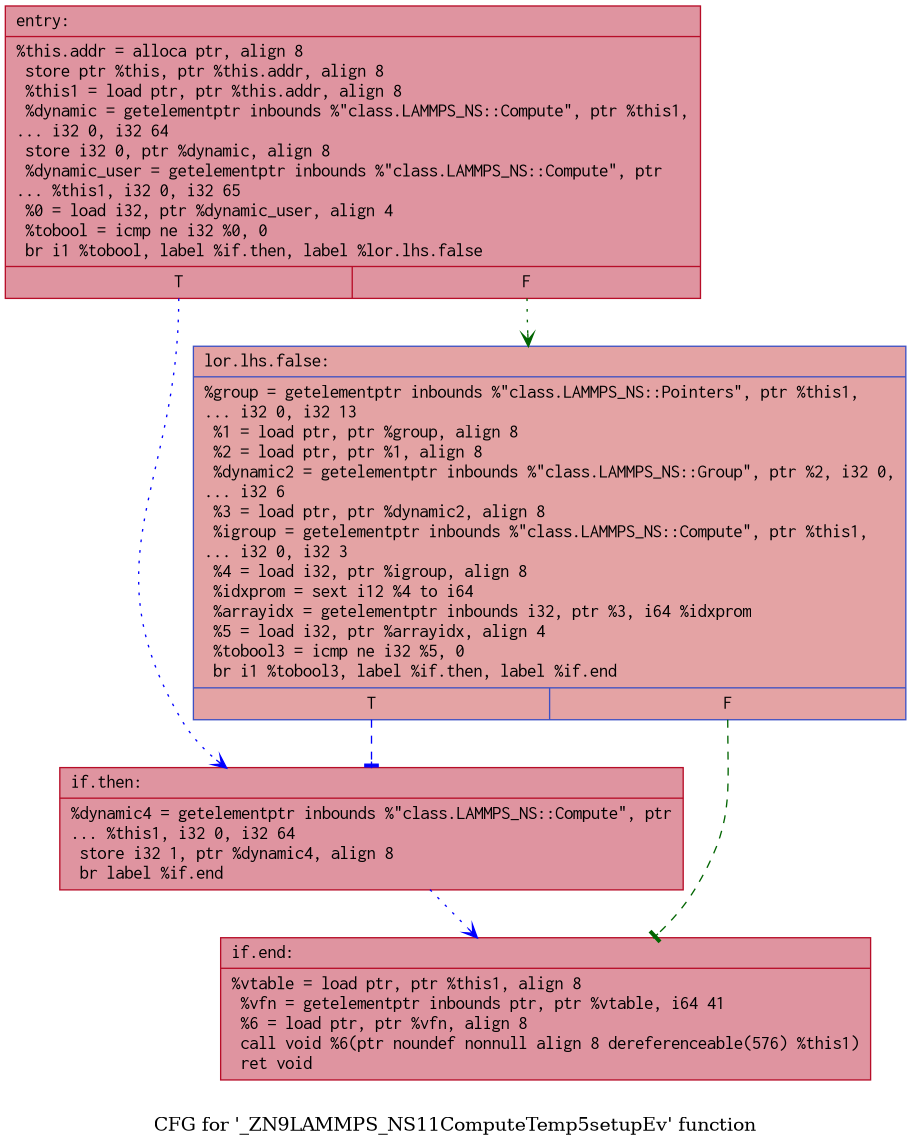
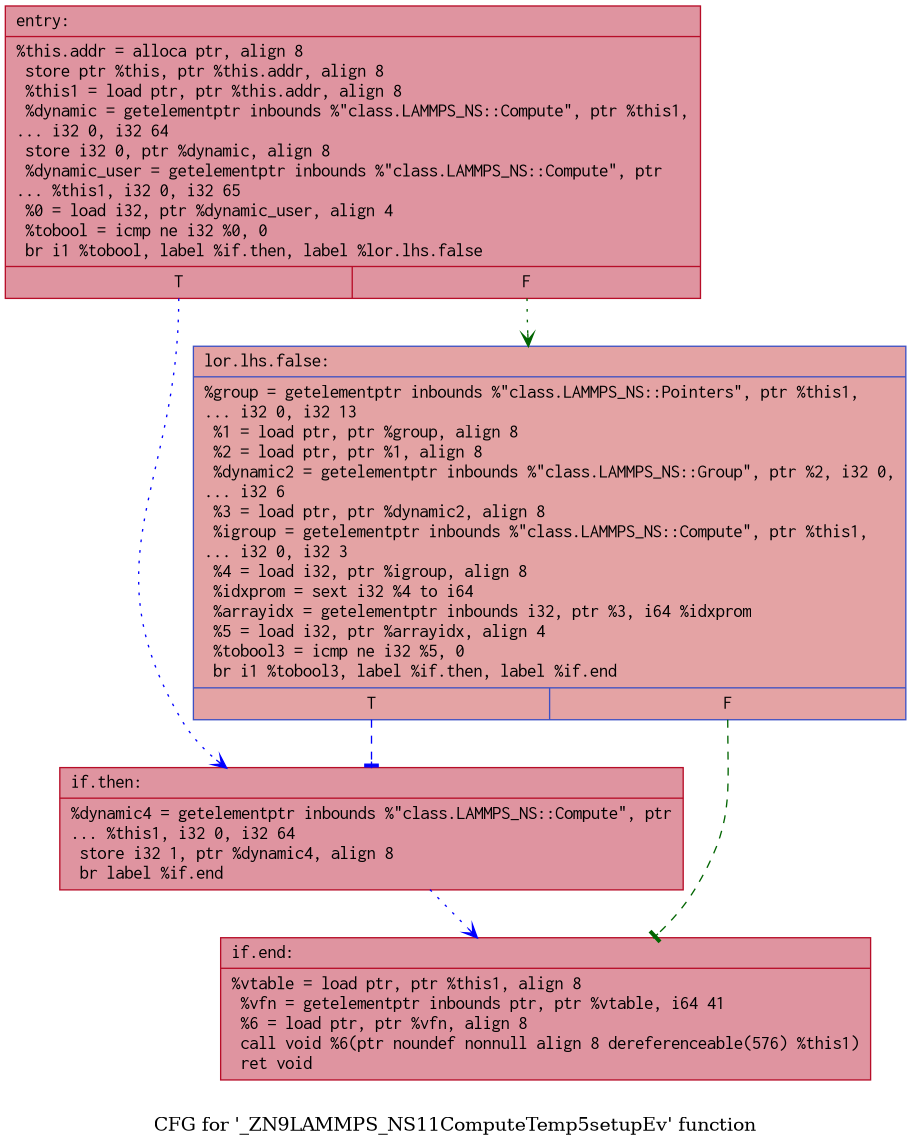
(339, 591) -> (339, 591)
